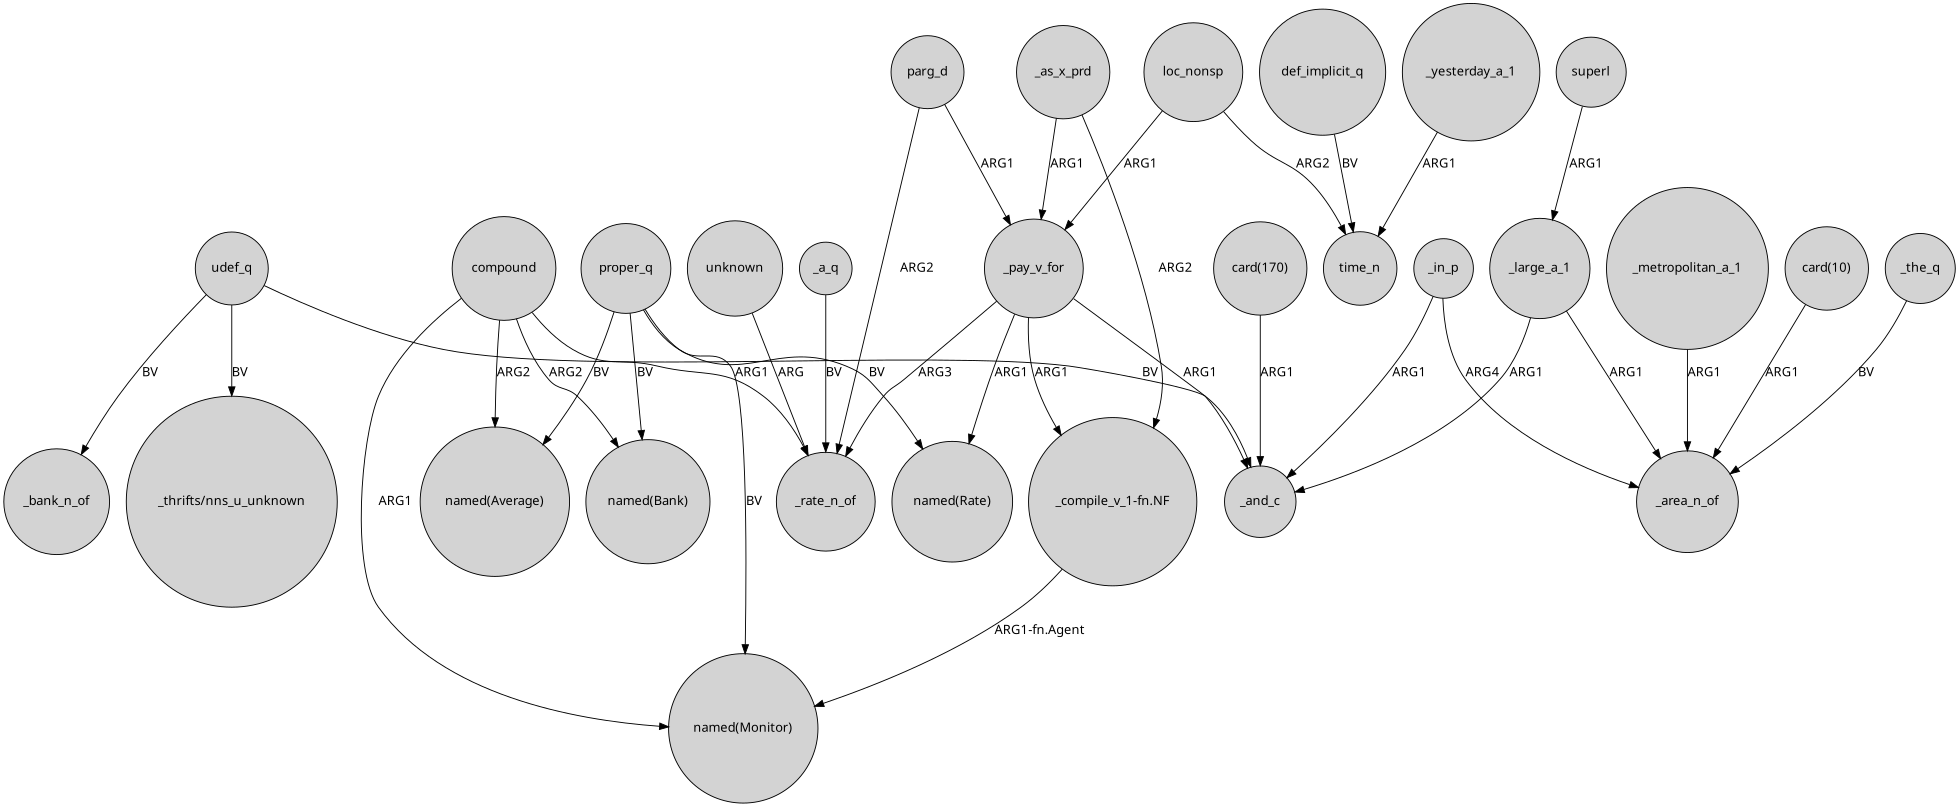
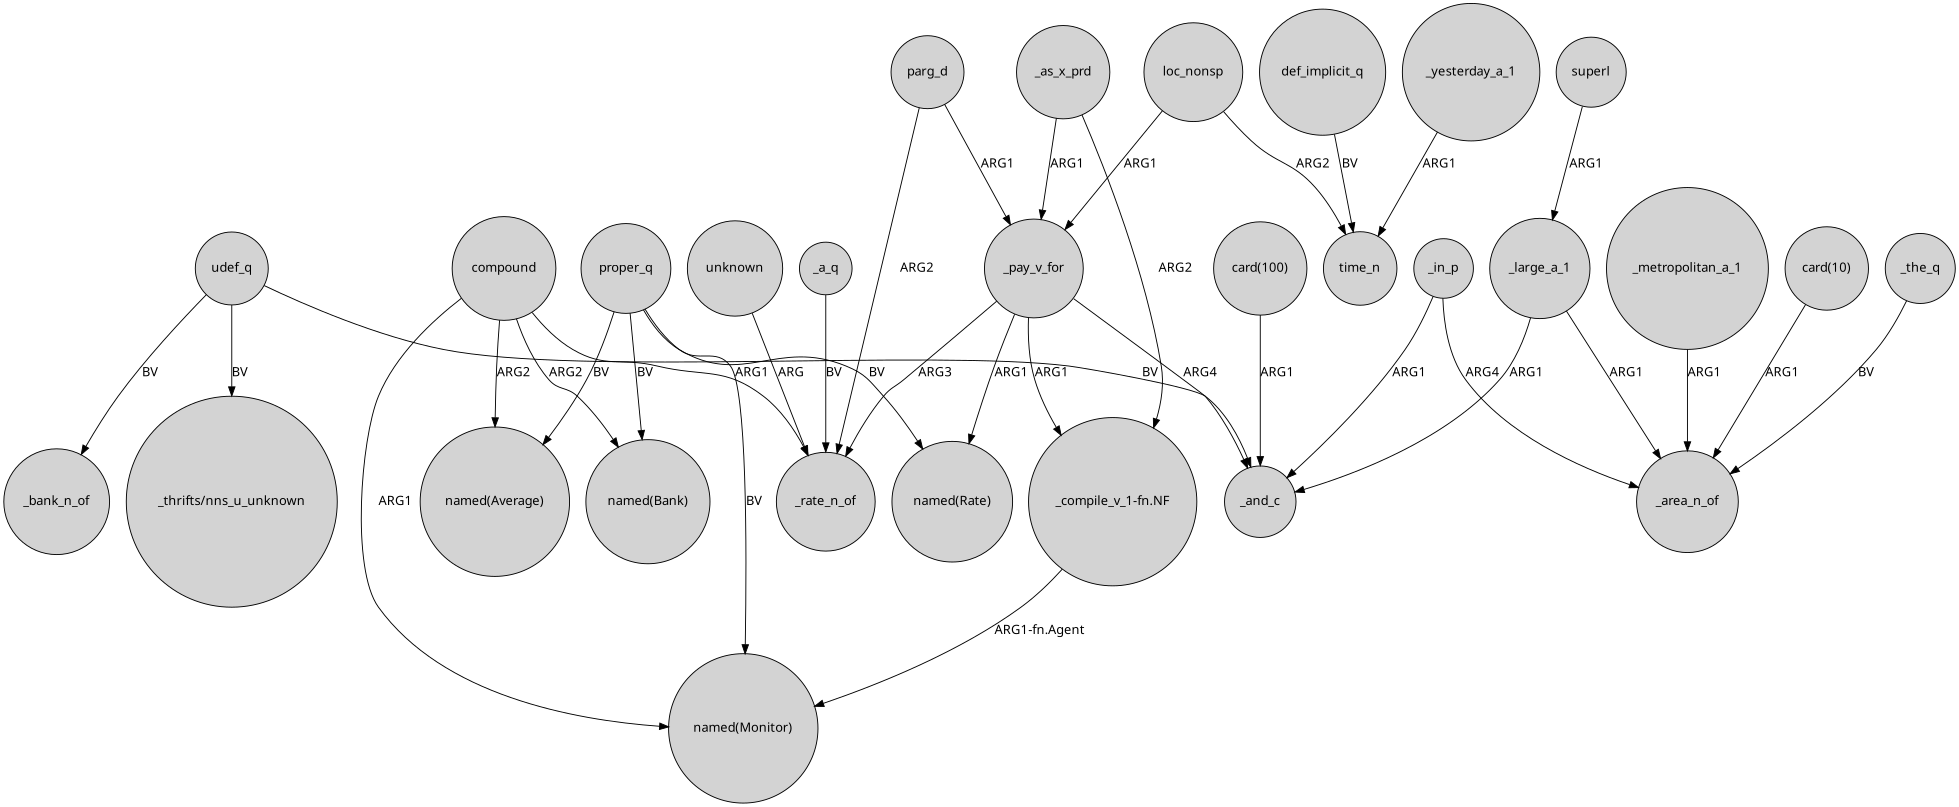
(1260, 268) -> (1260, 268)
(1200, 373) -> (1200, 373)
